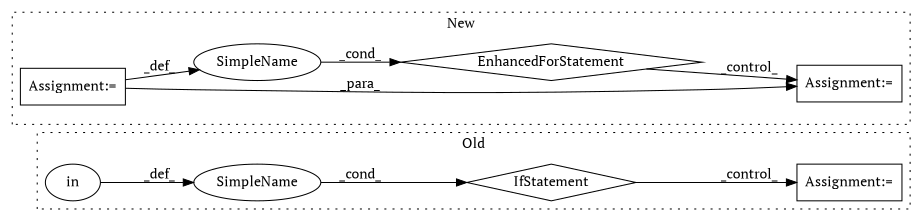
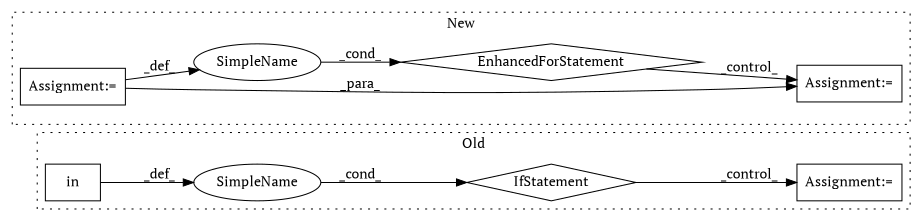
(73, 182) -> (73, 182)
